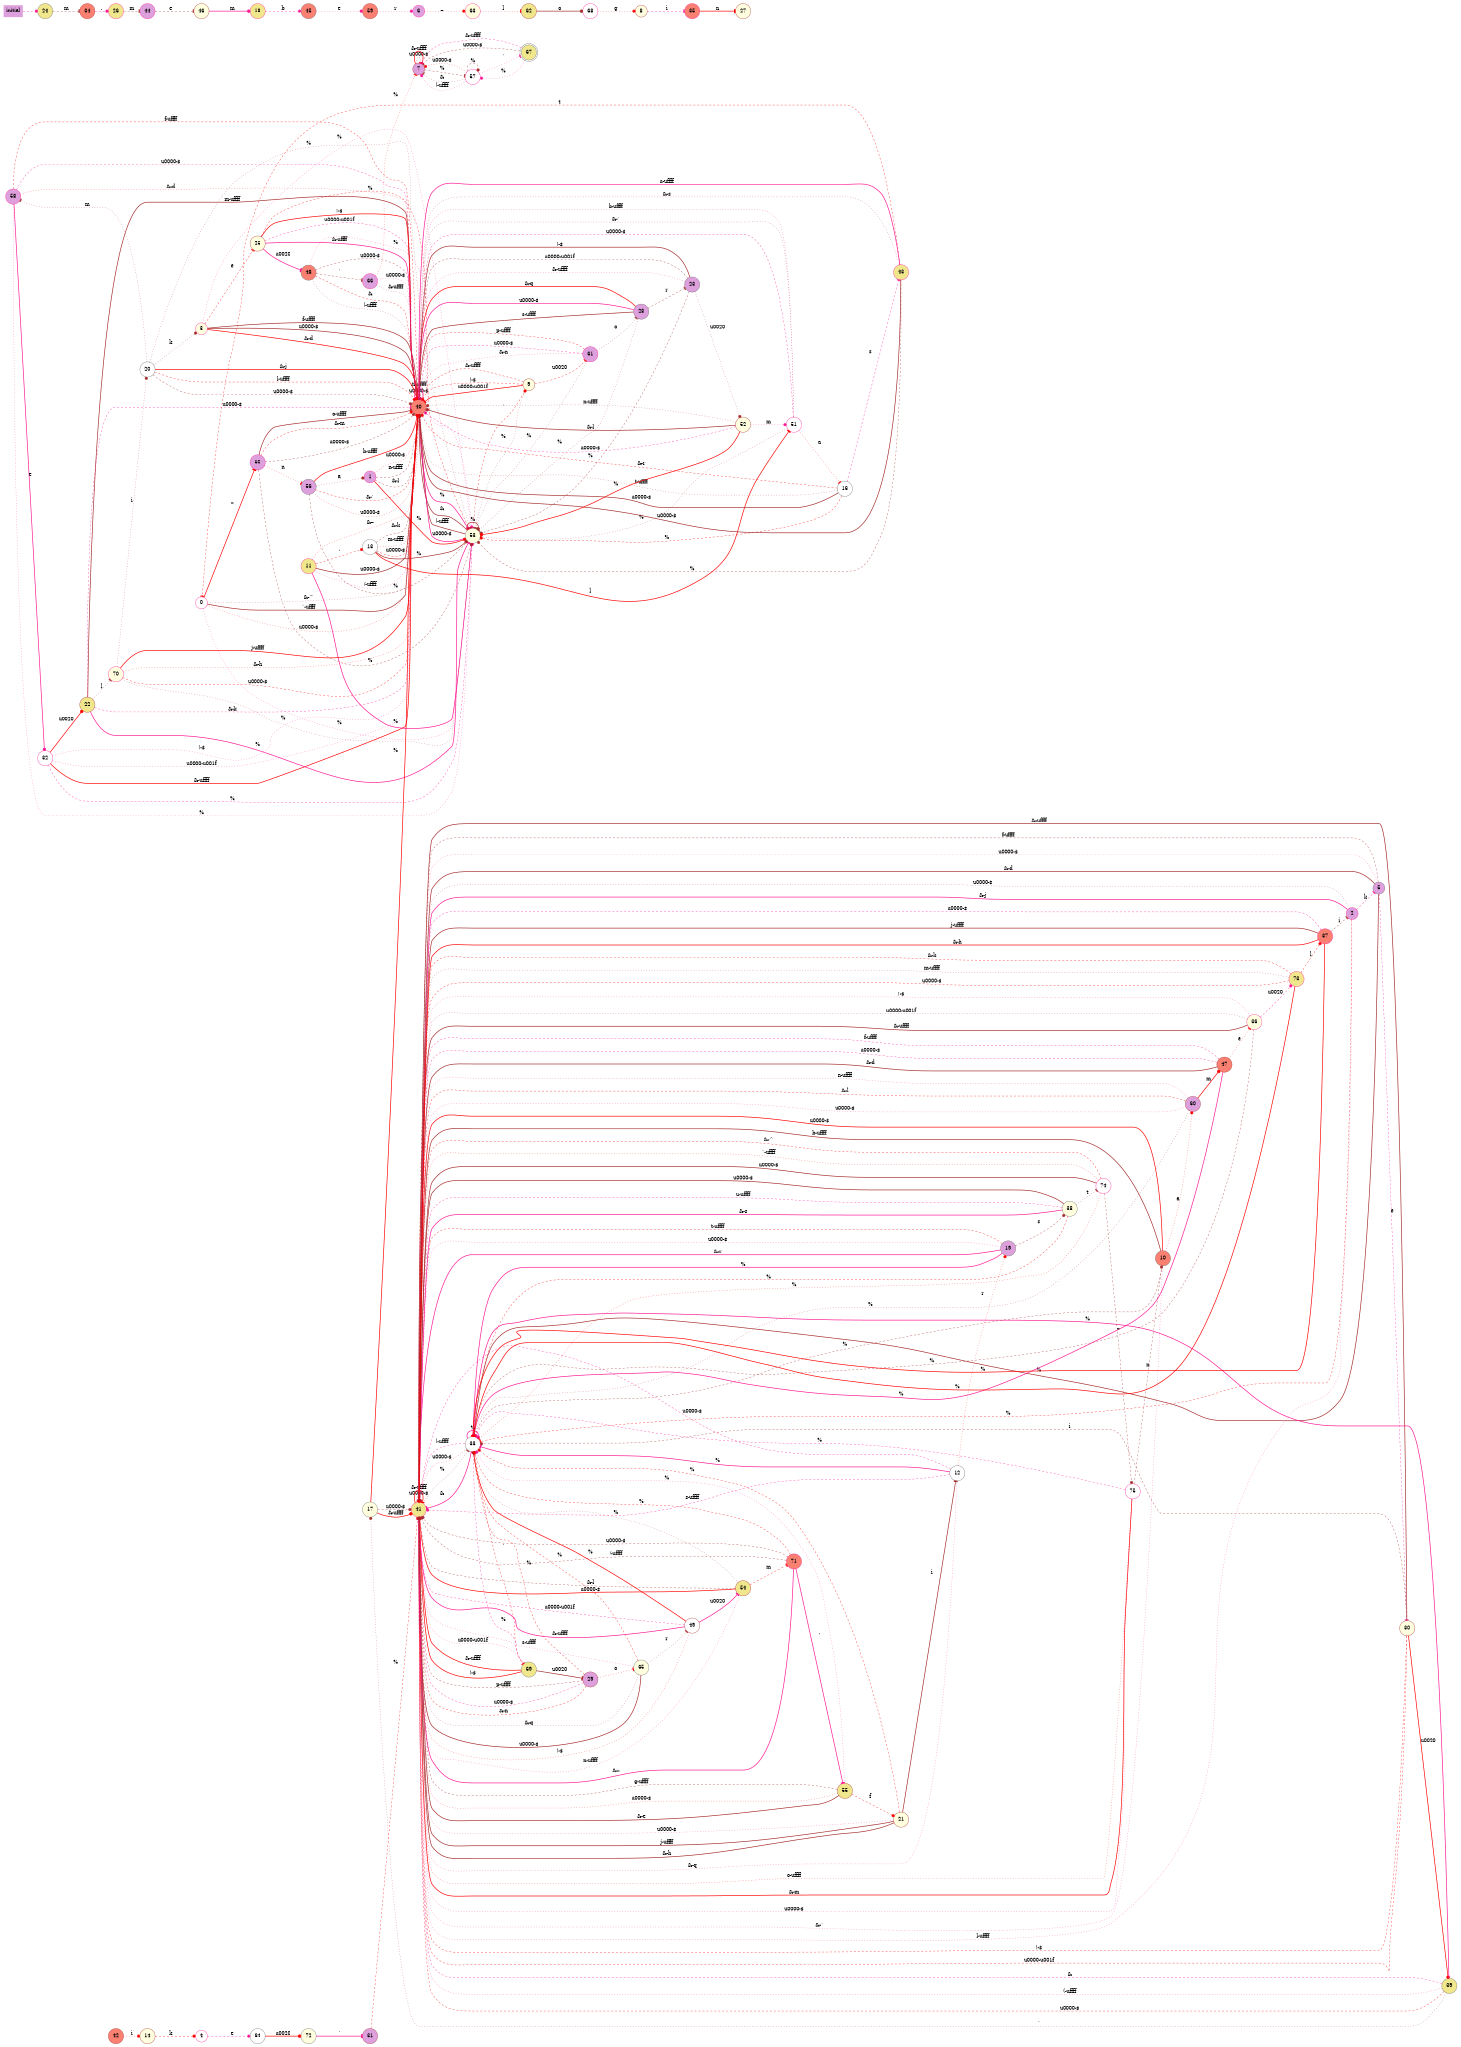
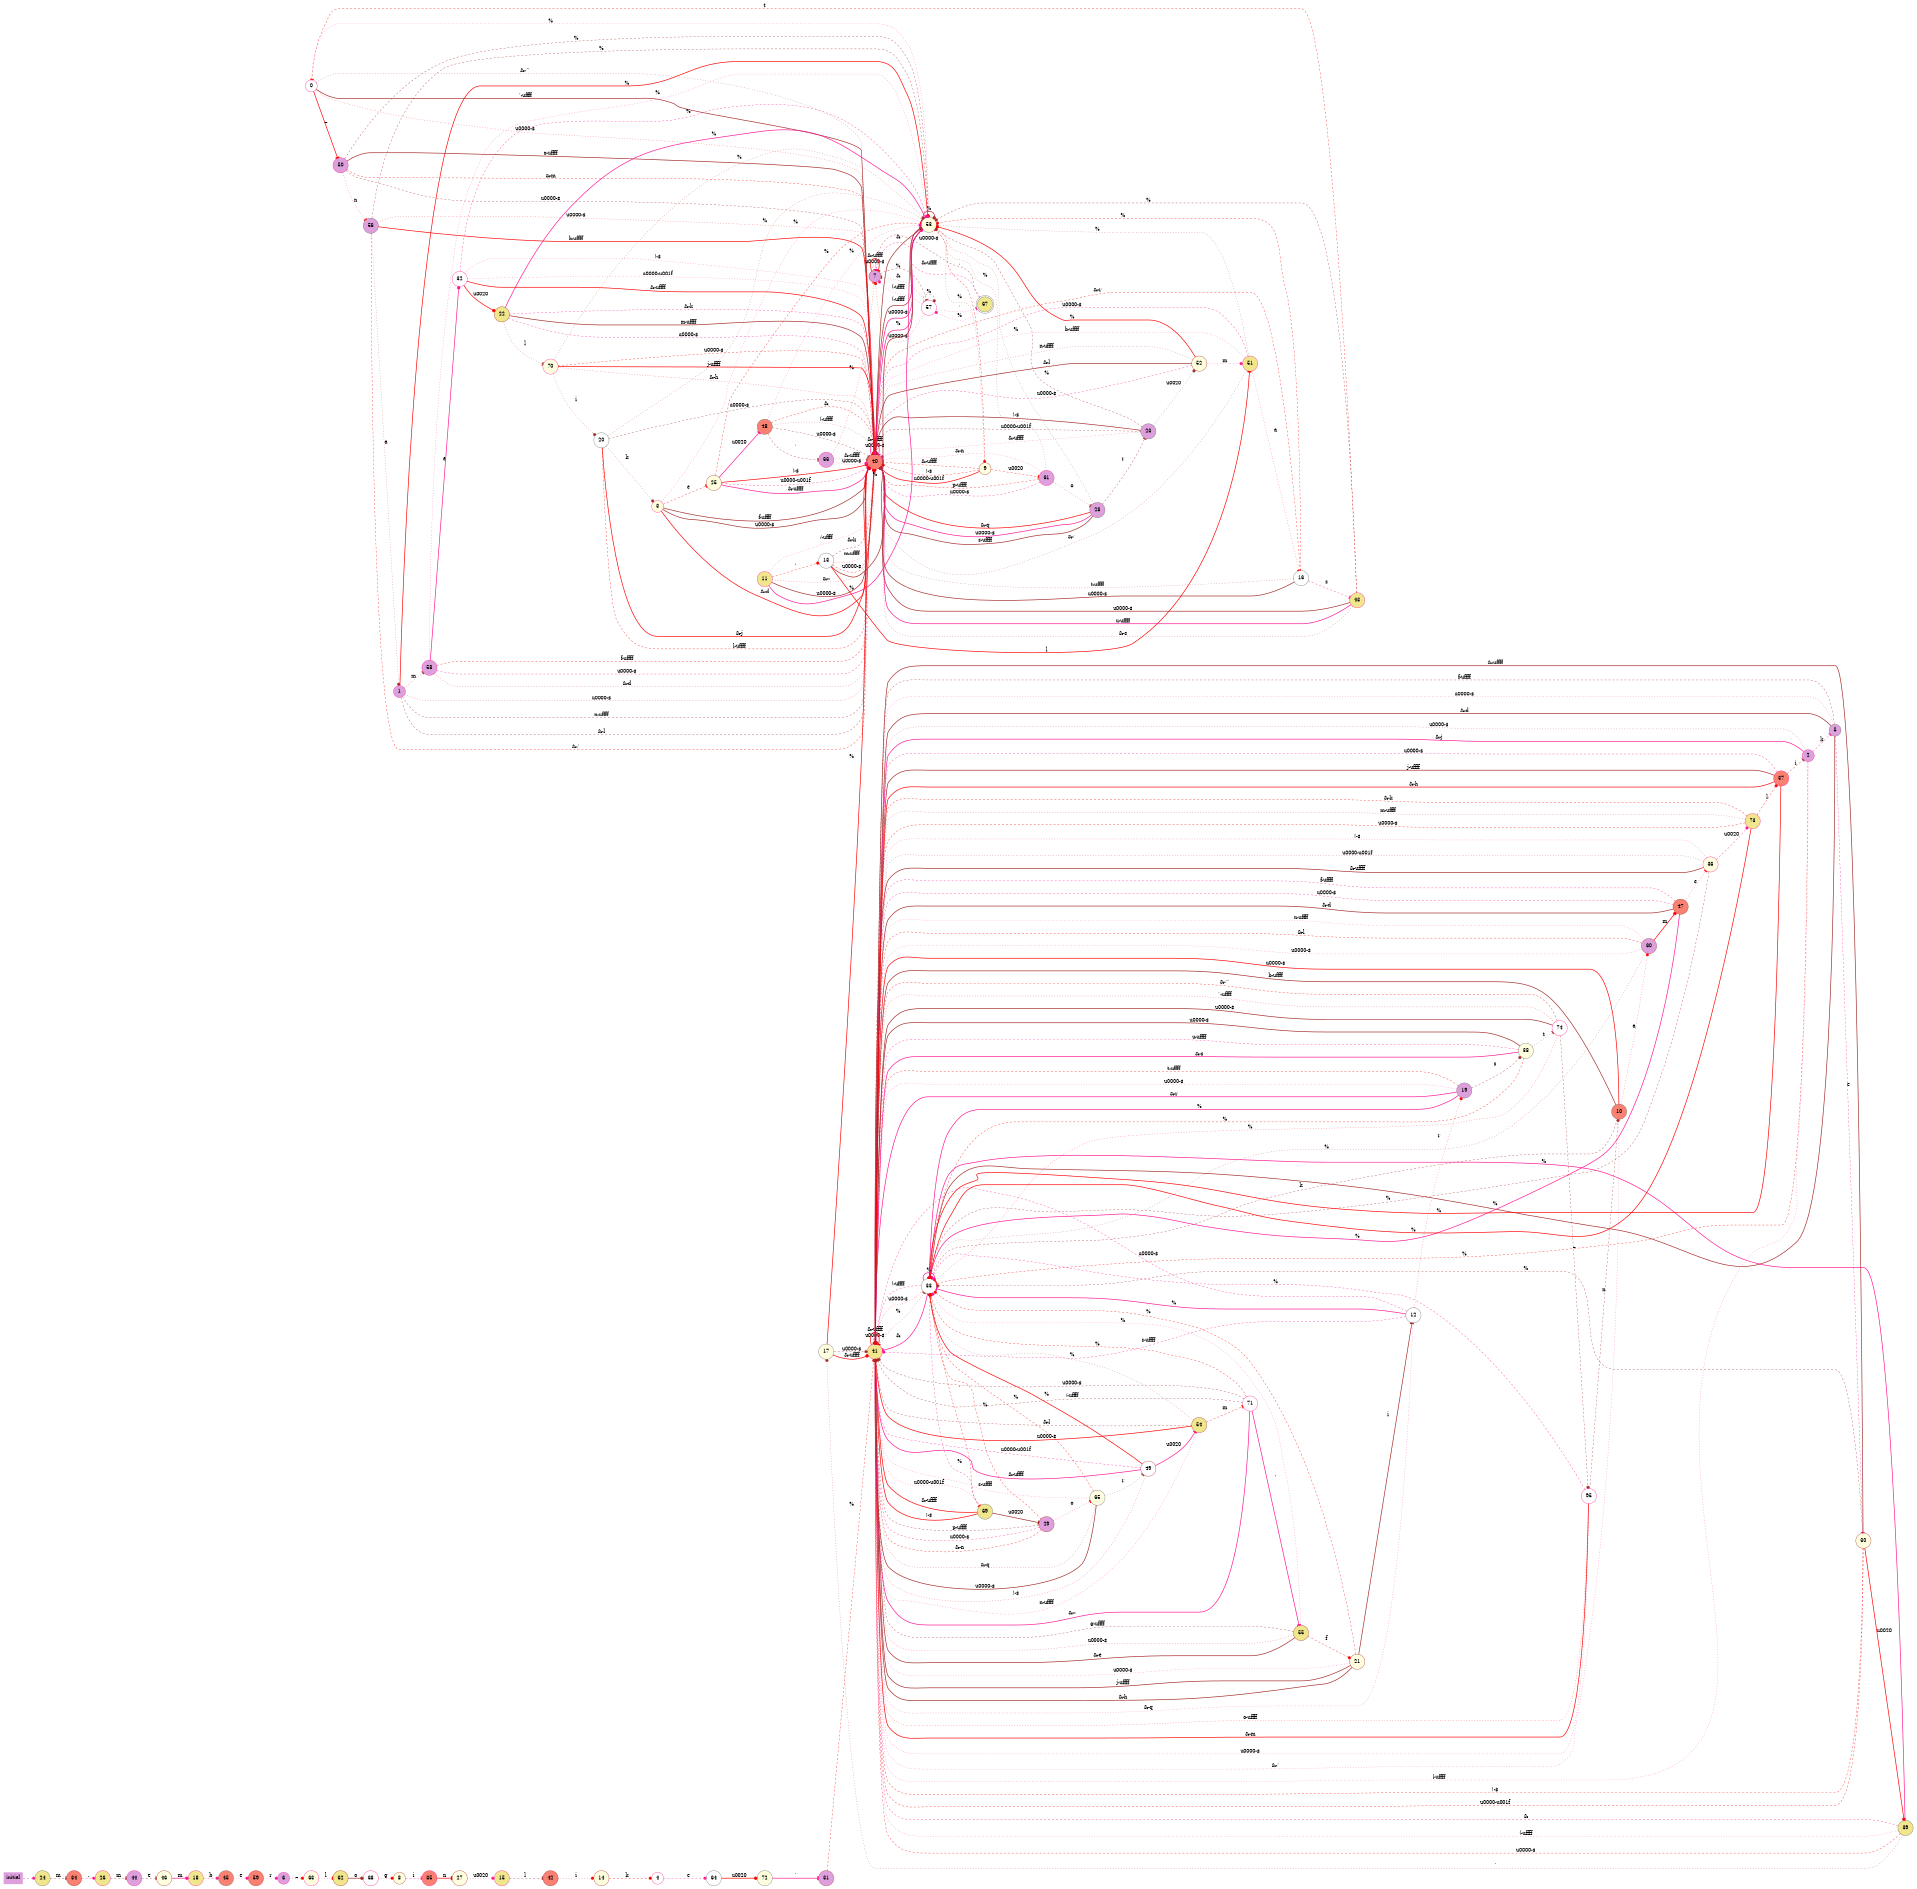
(127, 239) -> (413, 681)
(794, 425) -> (1250, 364)
(845, 1344) -> (1301, 1186)
(1070, 1427) -> (1526, 1269)
(1133, 1491) -> (1589, 1496)
(794, 1561) -> (1250, 1404)
none -> (502, 1878)
